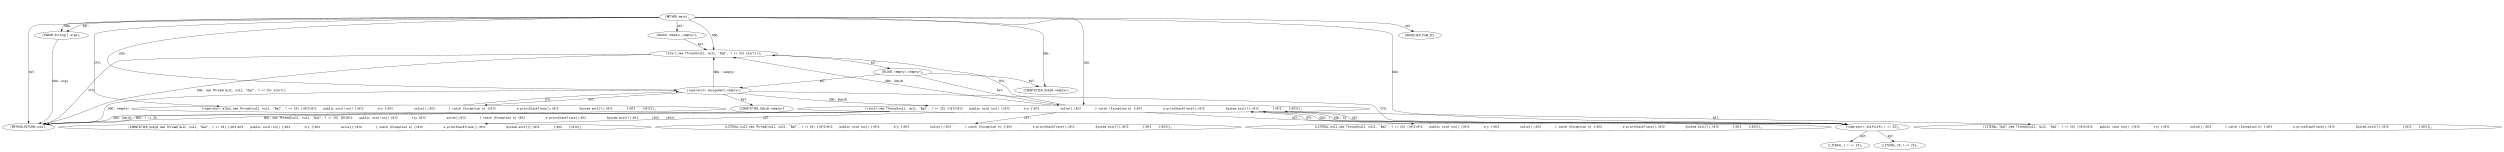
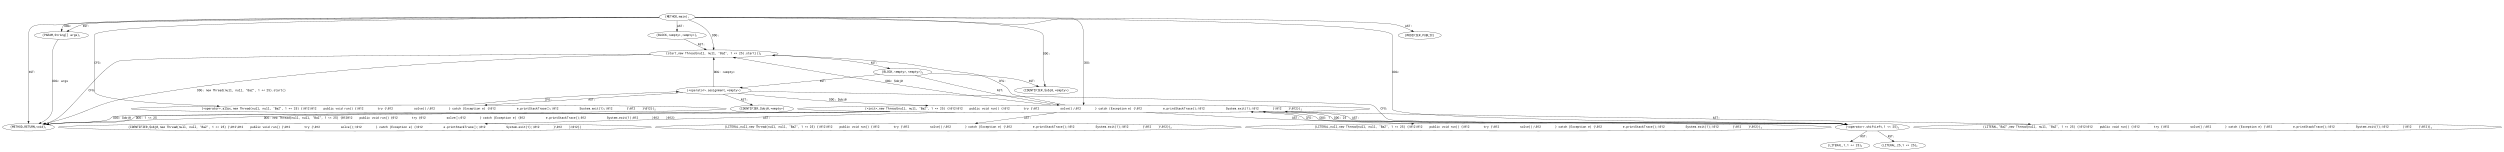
(126, 49) -> none
(358, 92) -> none
